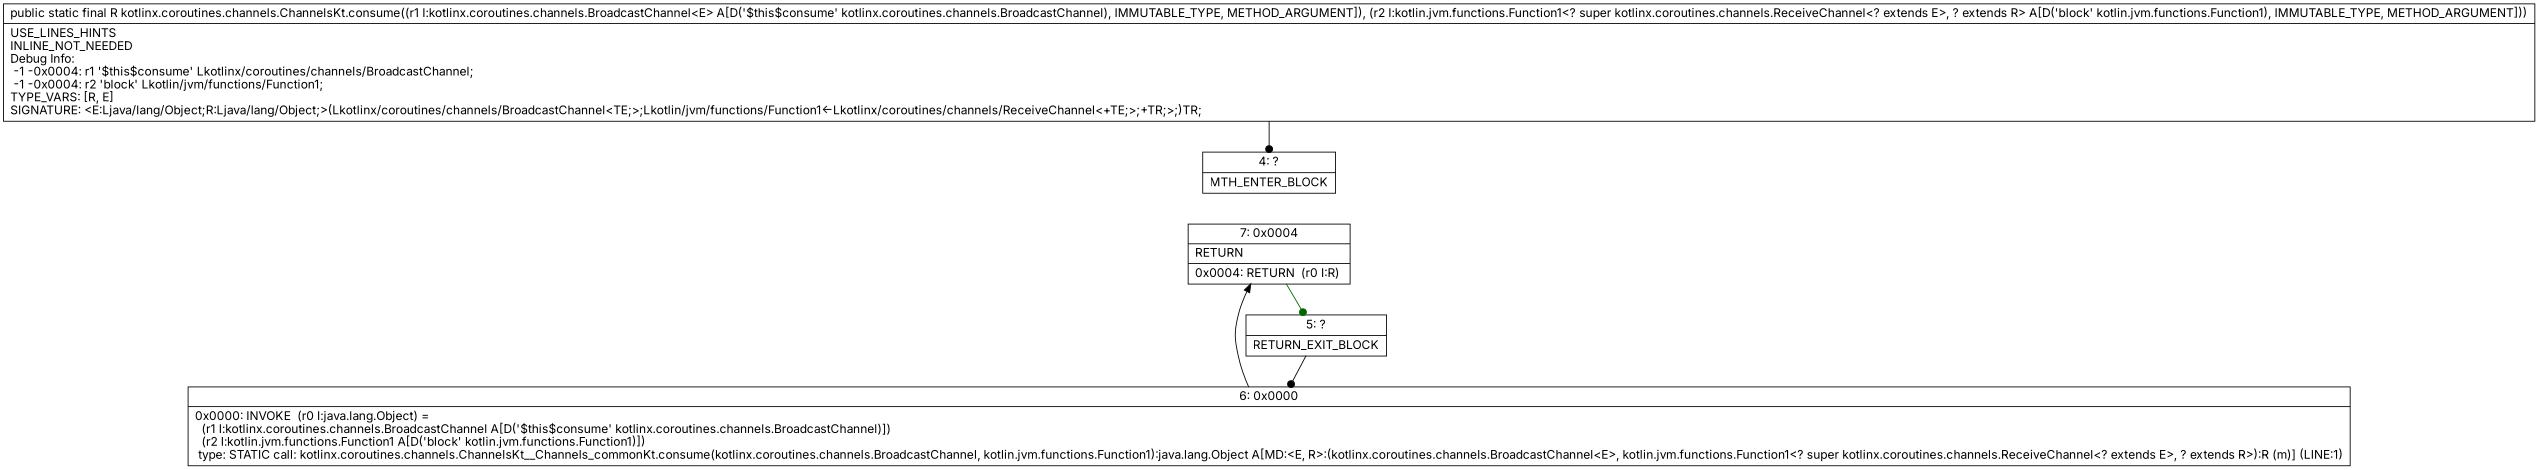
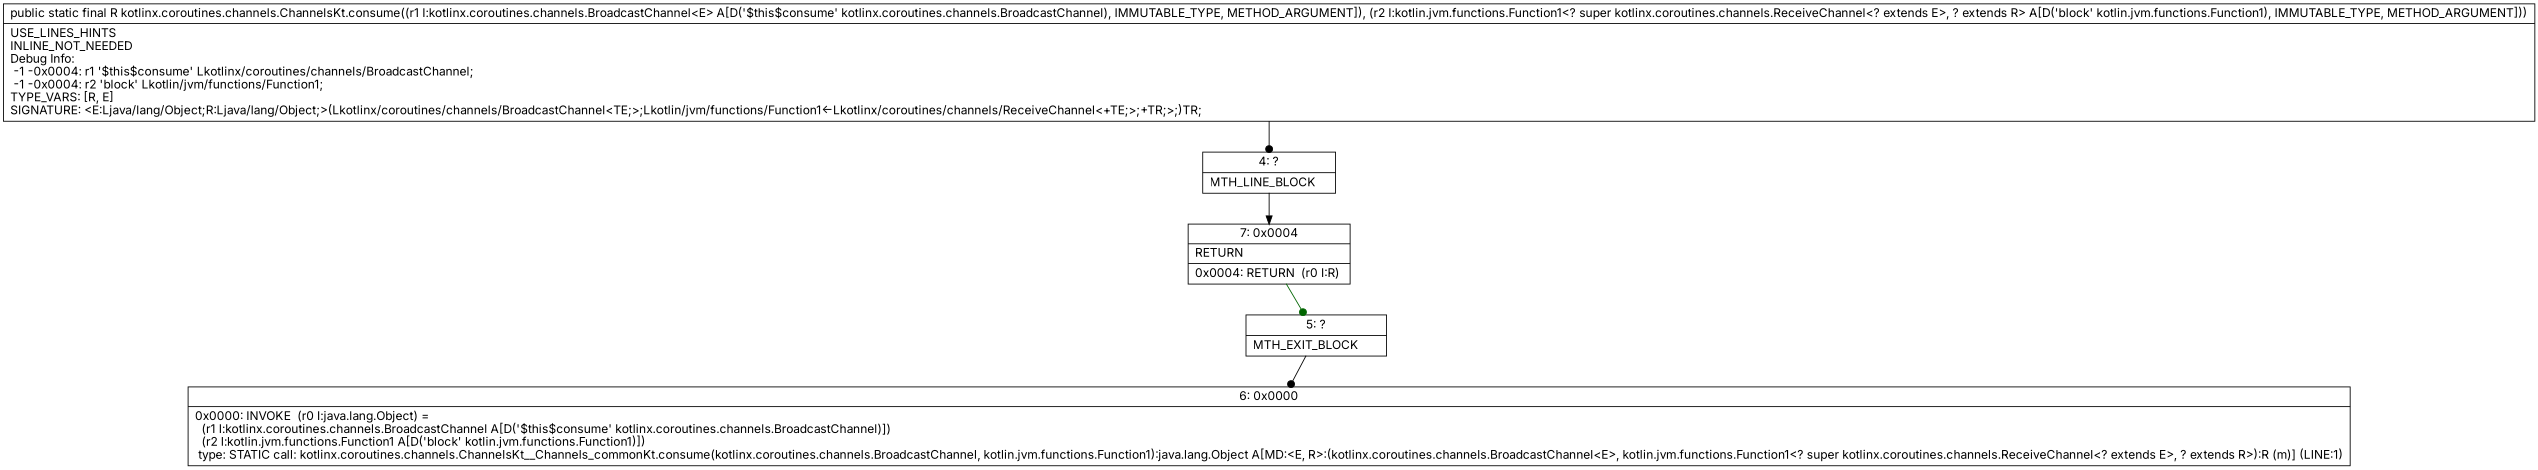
(1269, 183) -> (1263, 183)
(1235, 339) -> (1269, 204)
(1316, 345) -> (1306, 345)
